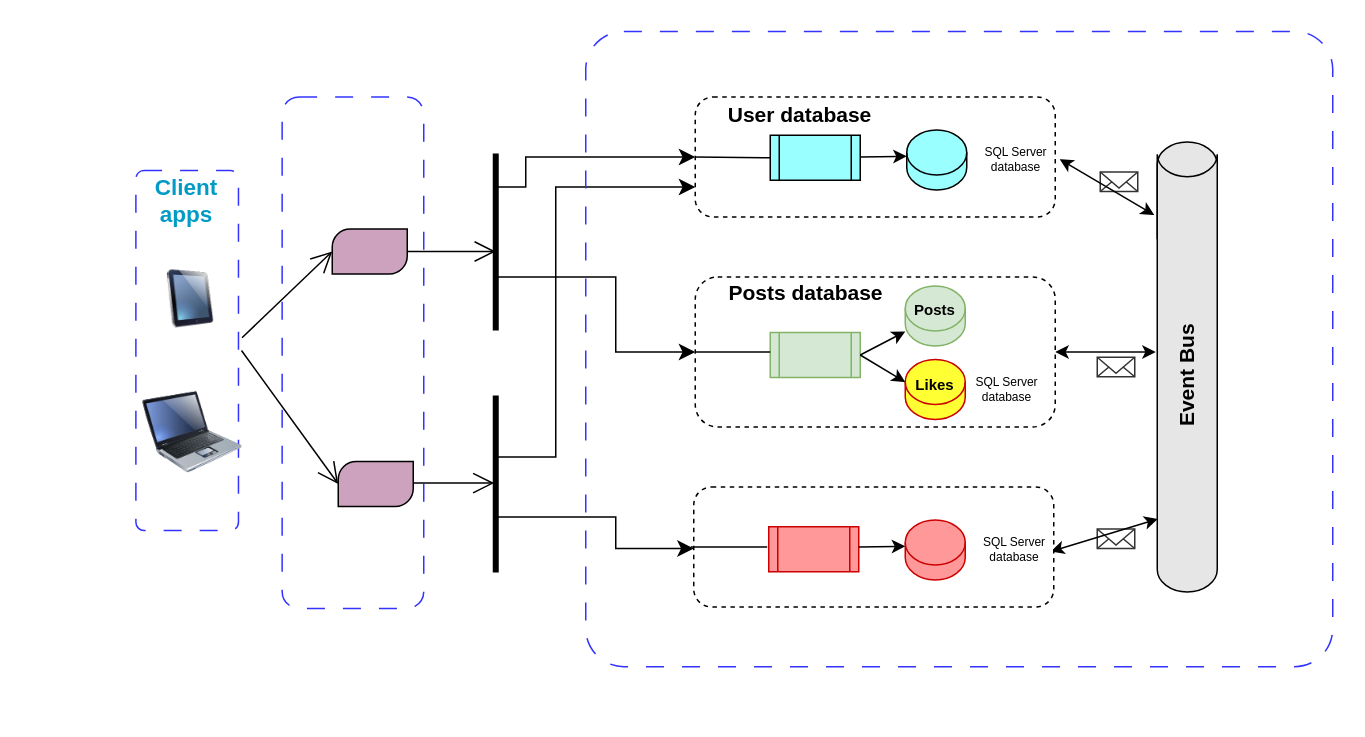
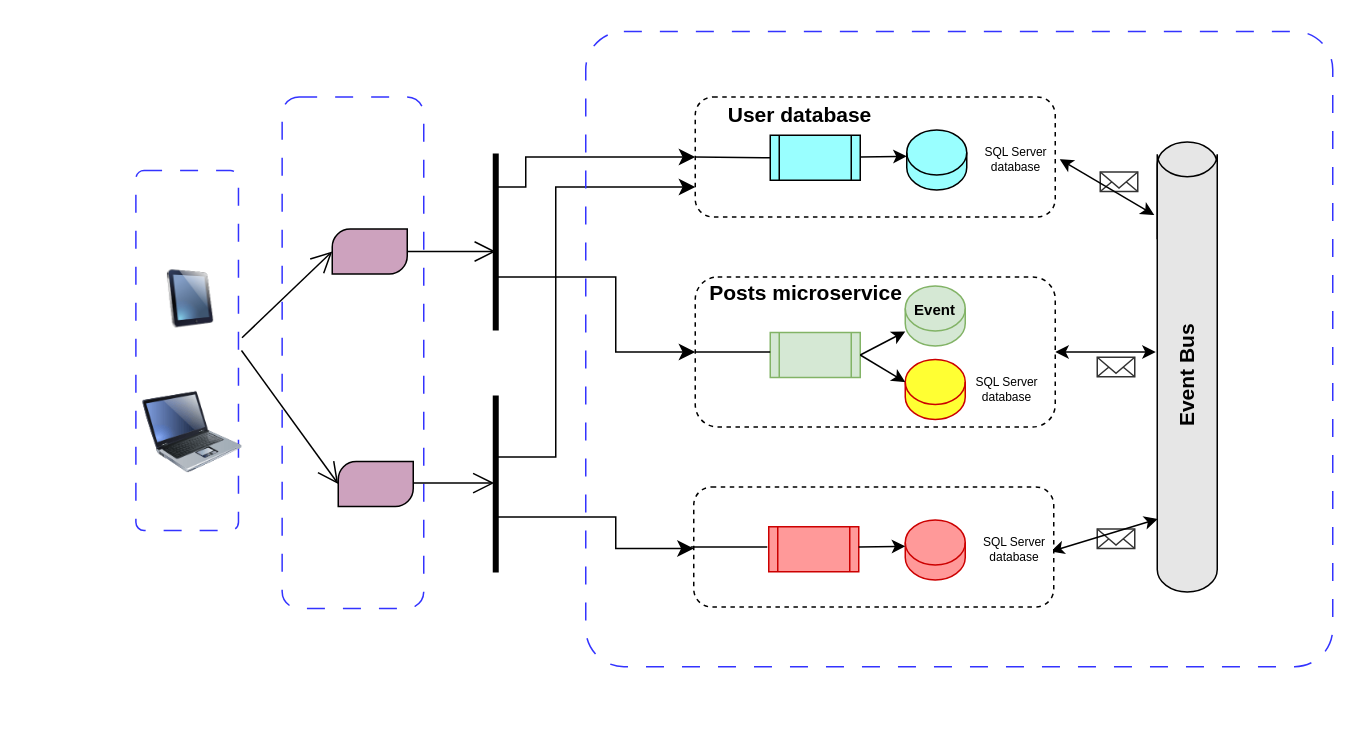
(186, 200) -> none
(806, 293) -> (806, 293)
(935, 310) -> (935, 310)
(935, 384) -> none
